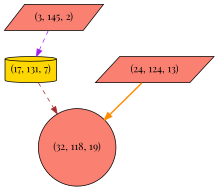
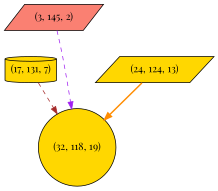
(44, 40) -> (64, 66)
(155, 70) -> (155, 70)
(77, 147) -> (77, 147)
